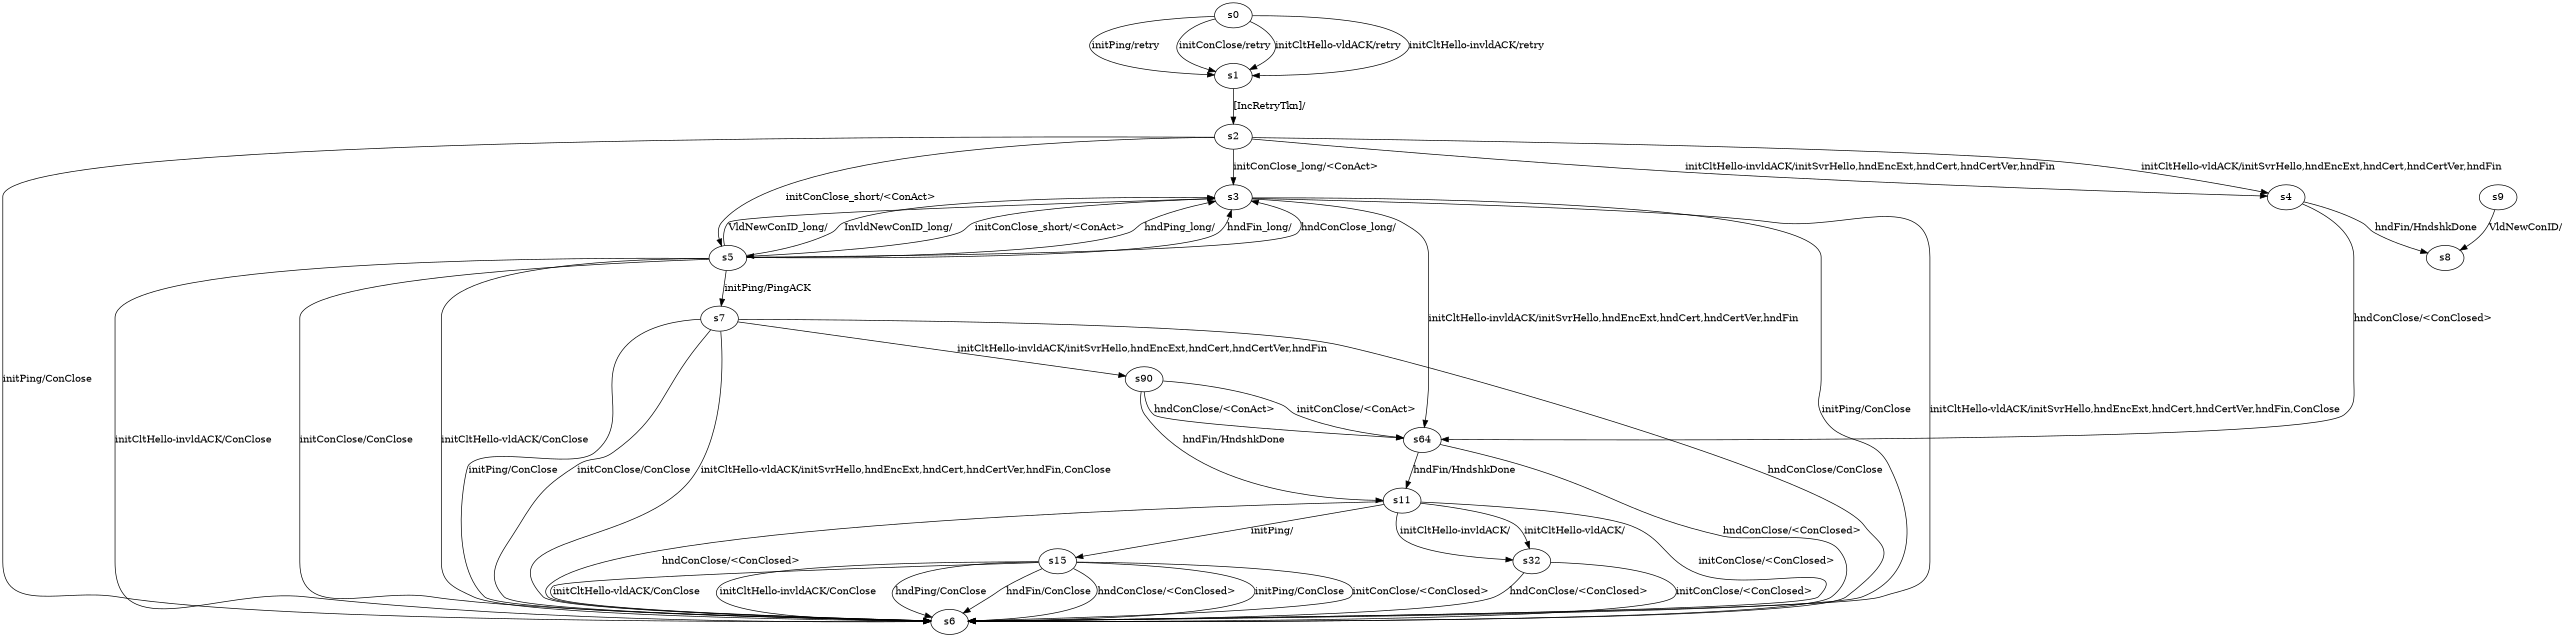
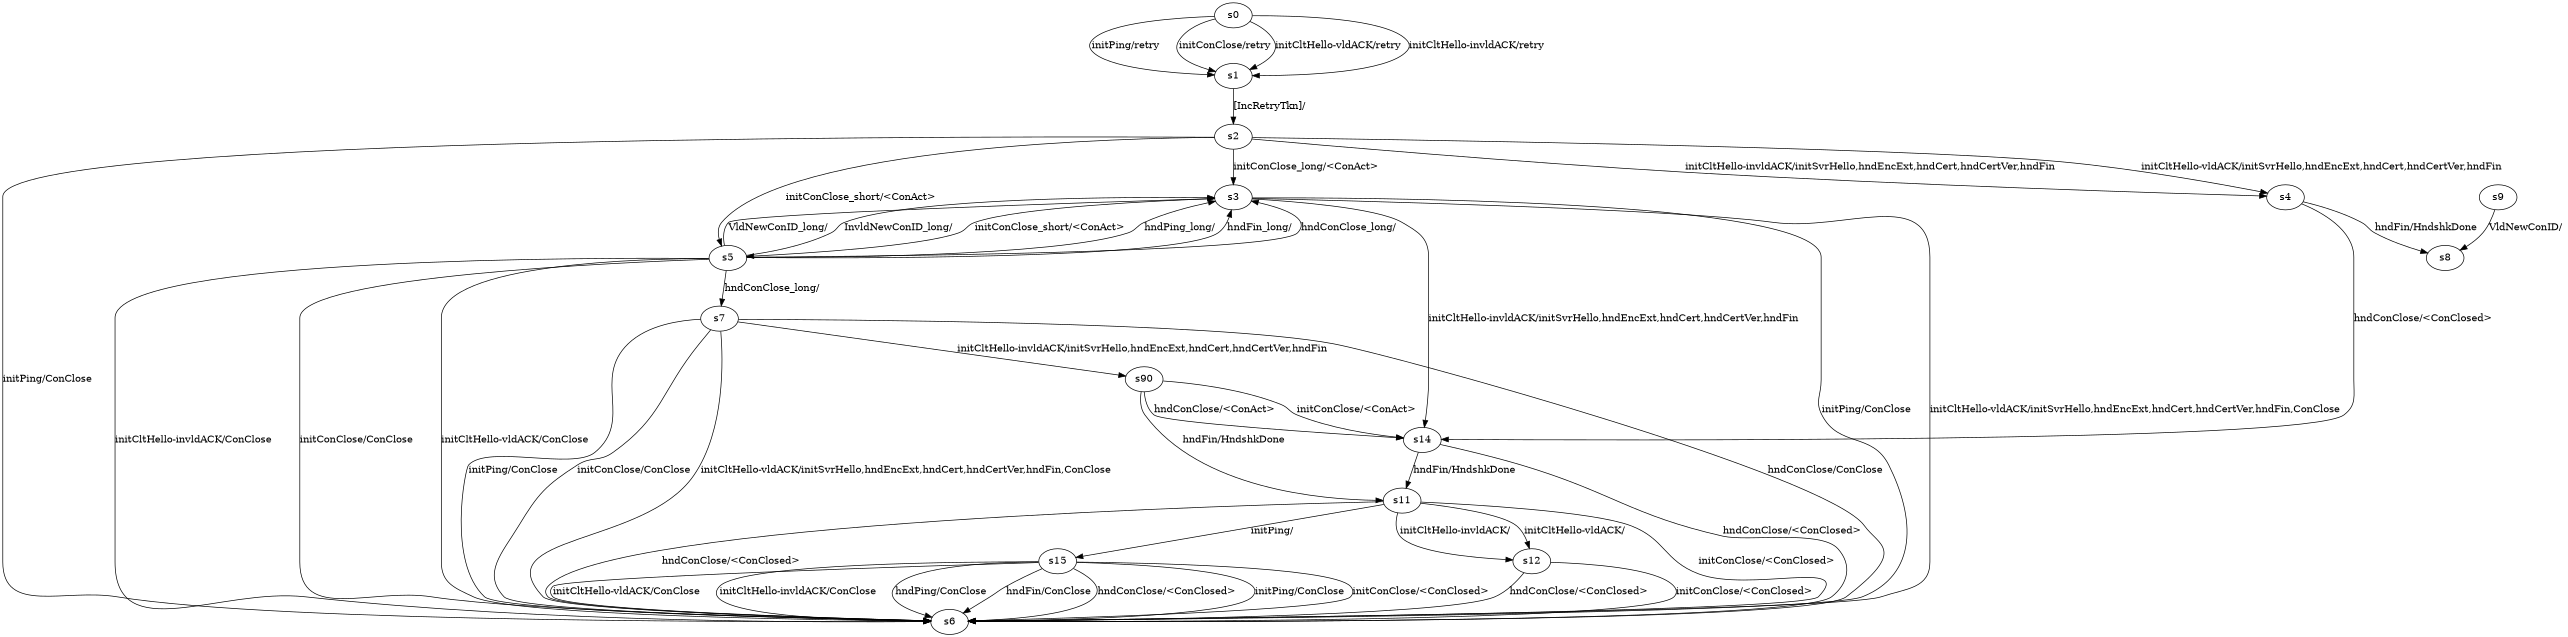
(769, 288) -> (774, 288)
(1422, 440) -> (1422, 440)
(1532, 561) -> (1532, 561)
